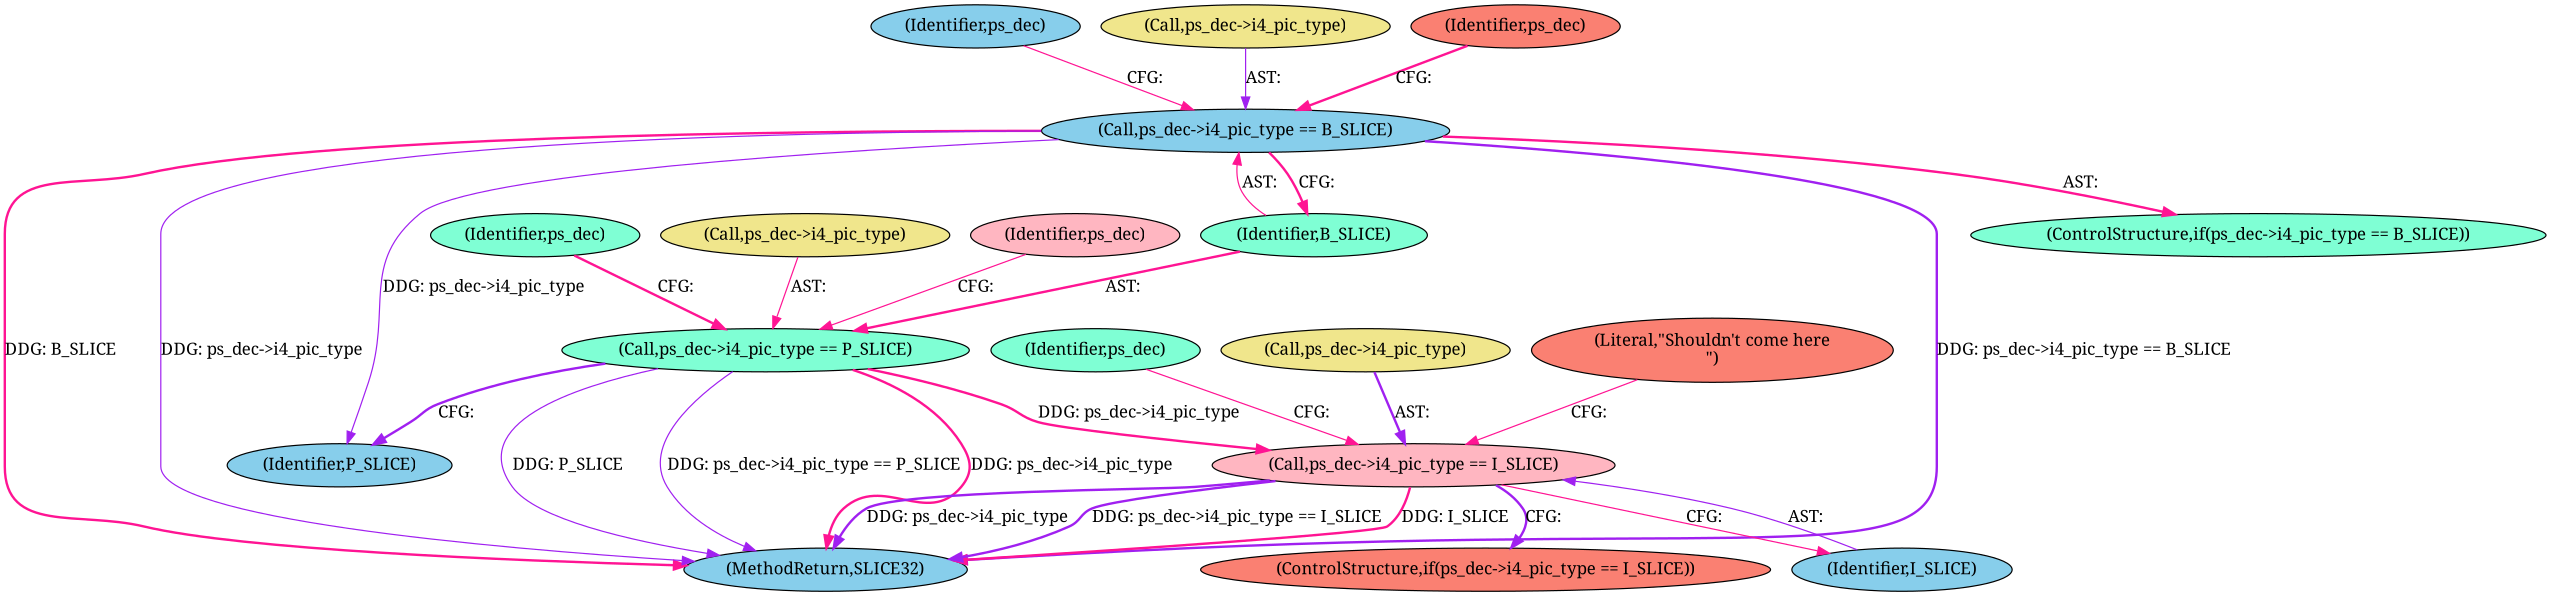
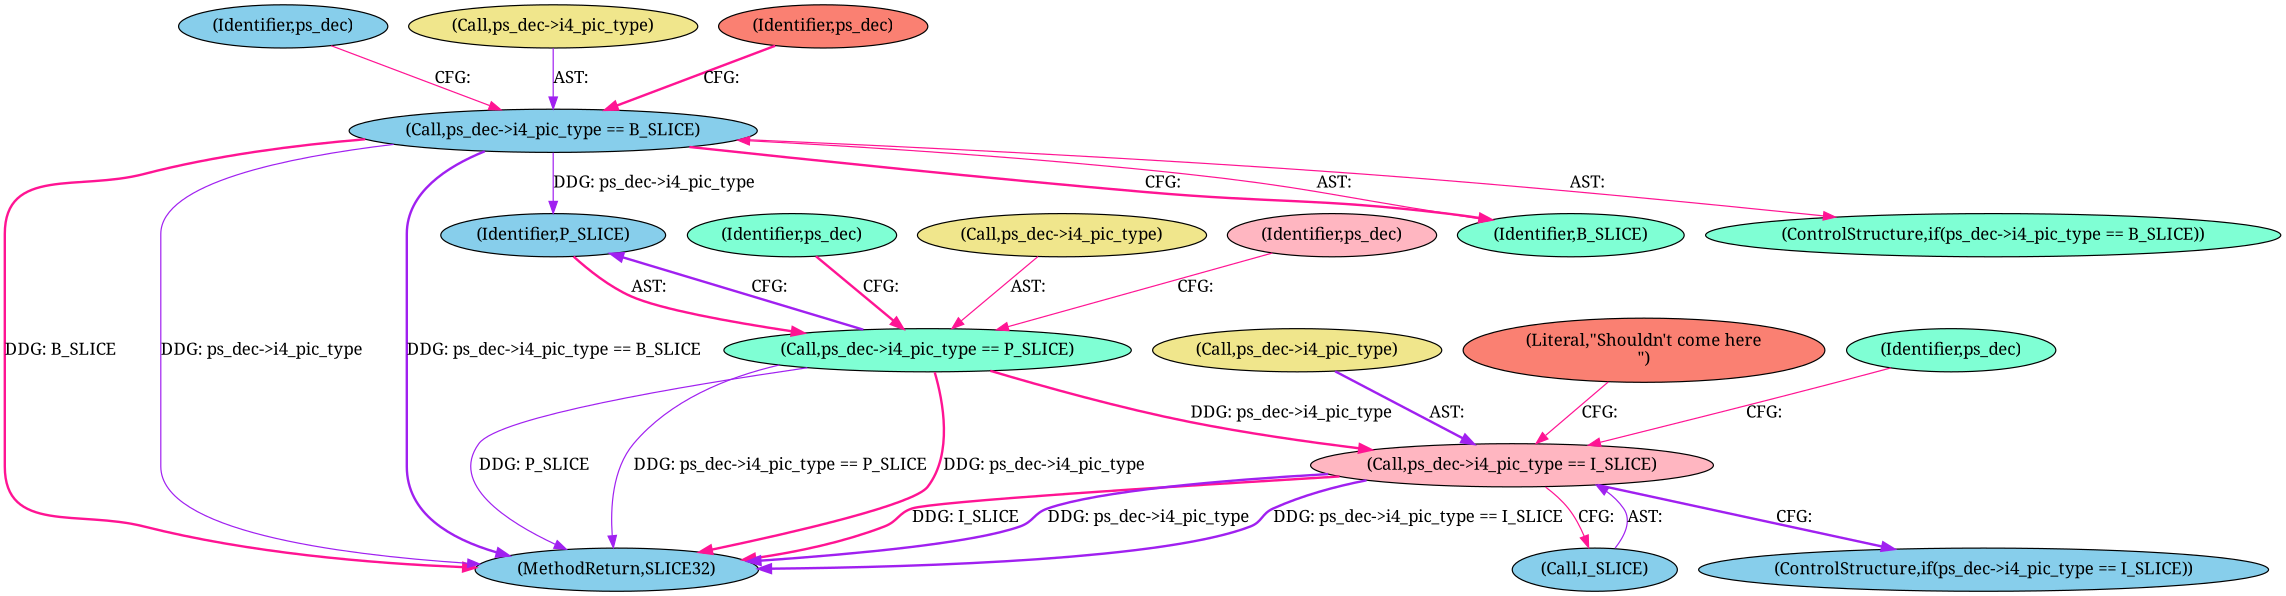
(1805, 158) -> (1283, 168)
(1053, 290) -> (676, 310)
(1486, 570) -> (1984, 570)
(1902, 570) -> (1595, 570)
